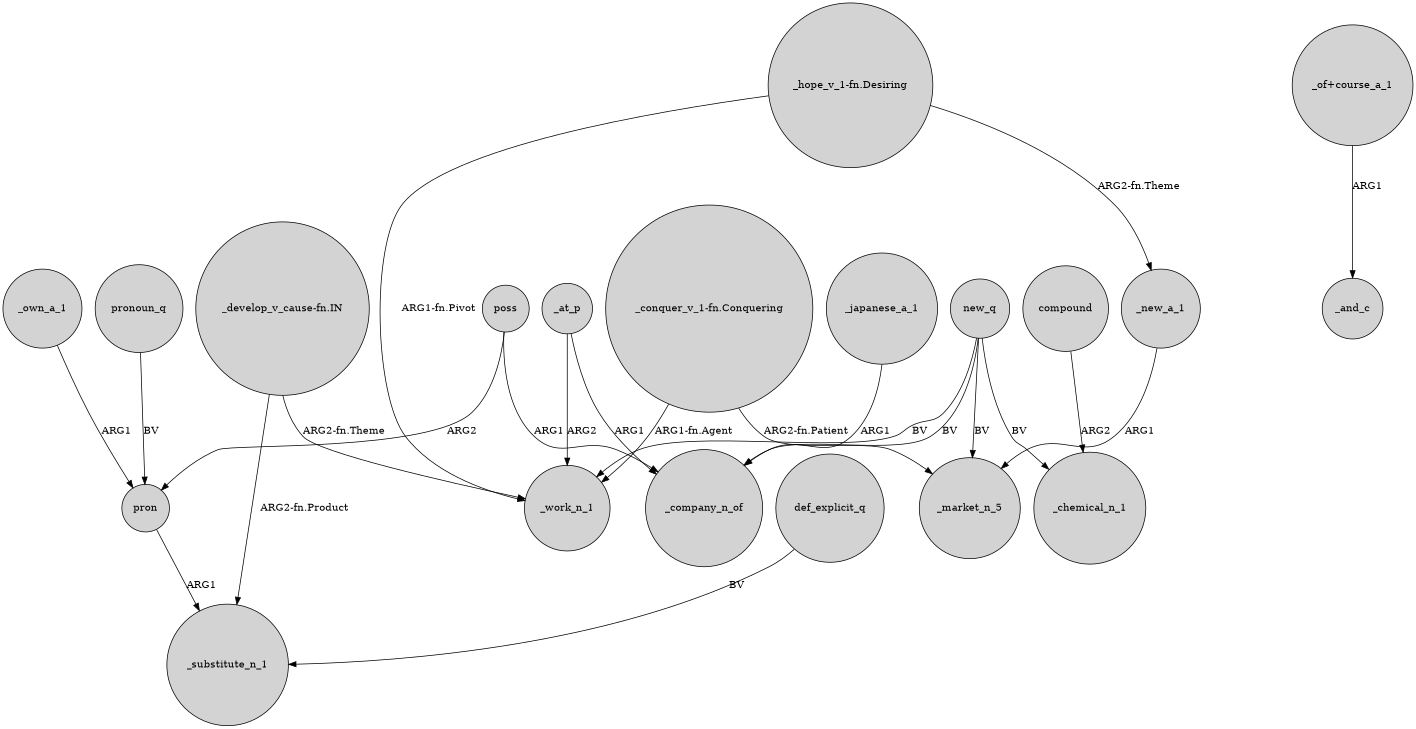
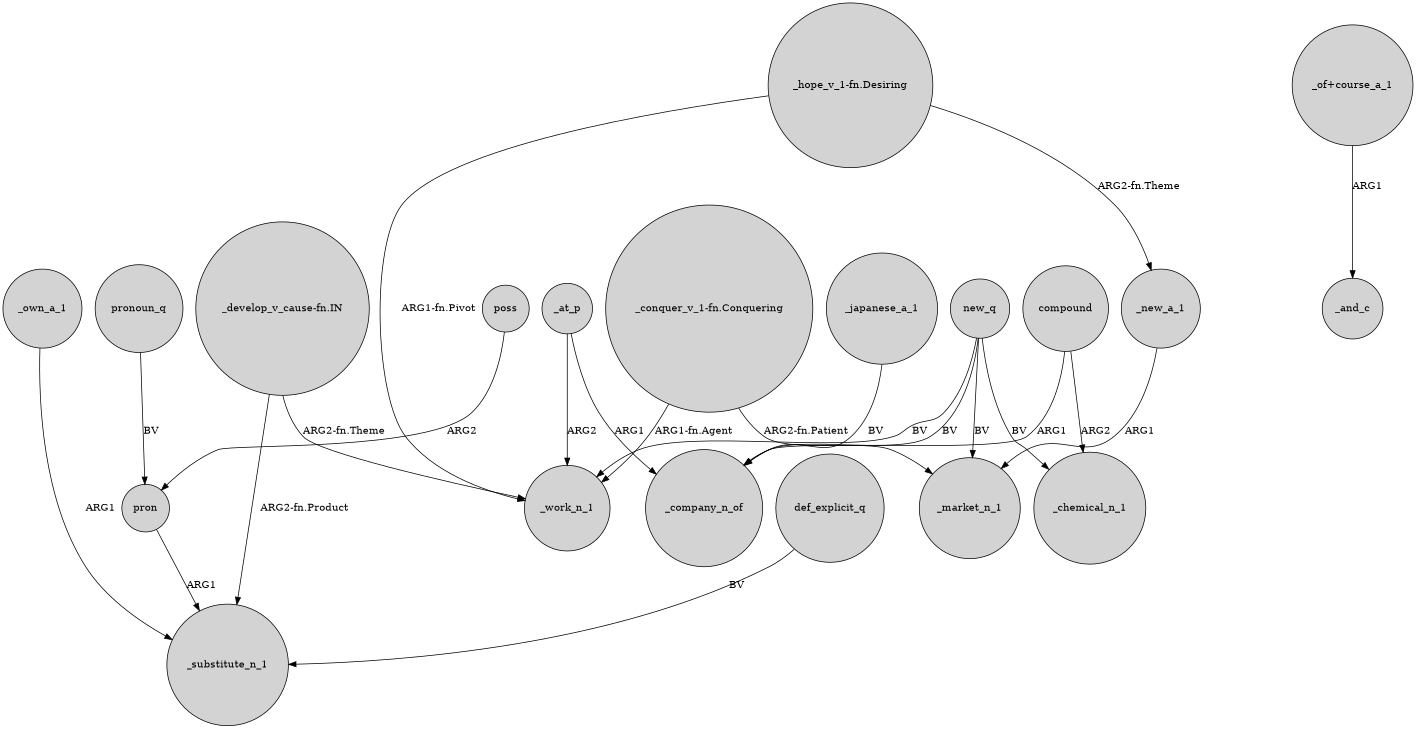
(90, 415) -> (61, 513)
(876, 431) -> (876, 431)
(540, 440) -> (935, 446)
(970, 508) -> (970, 508)
